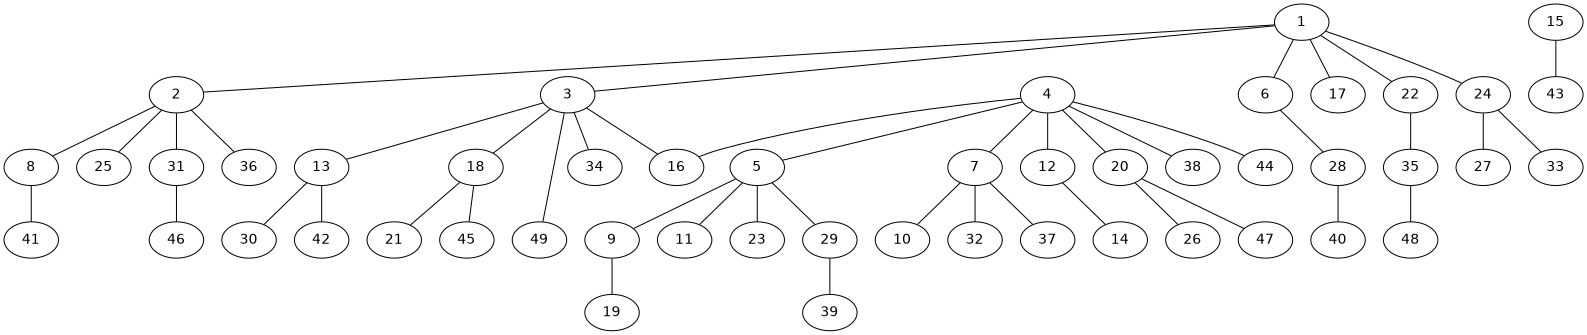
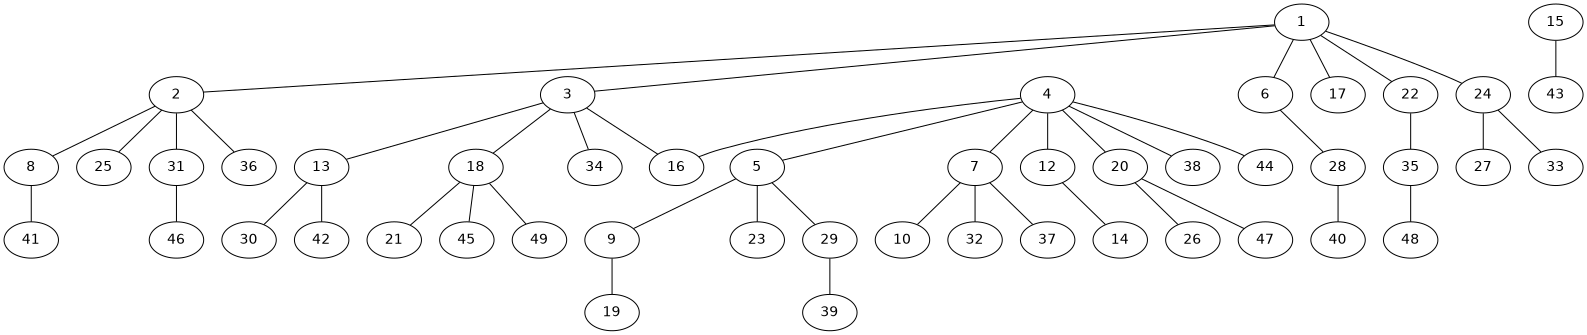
(554, 167) -> (508, 204)
(685, 240) -> none
